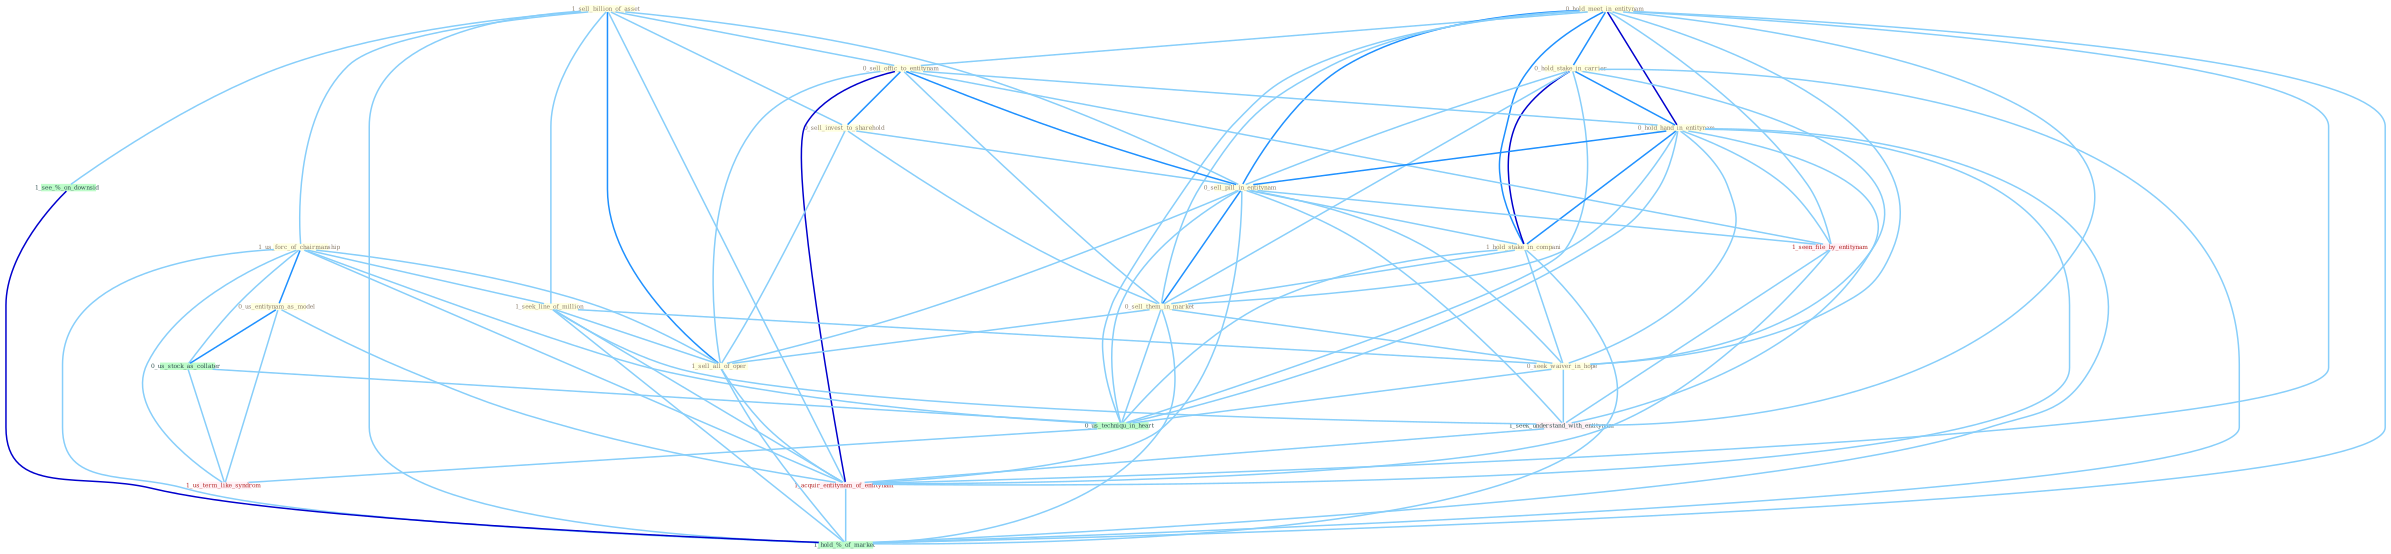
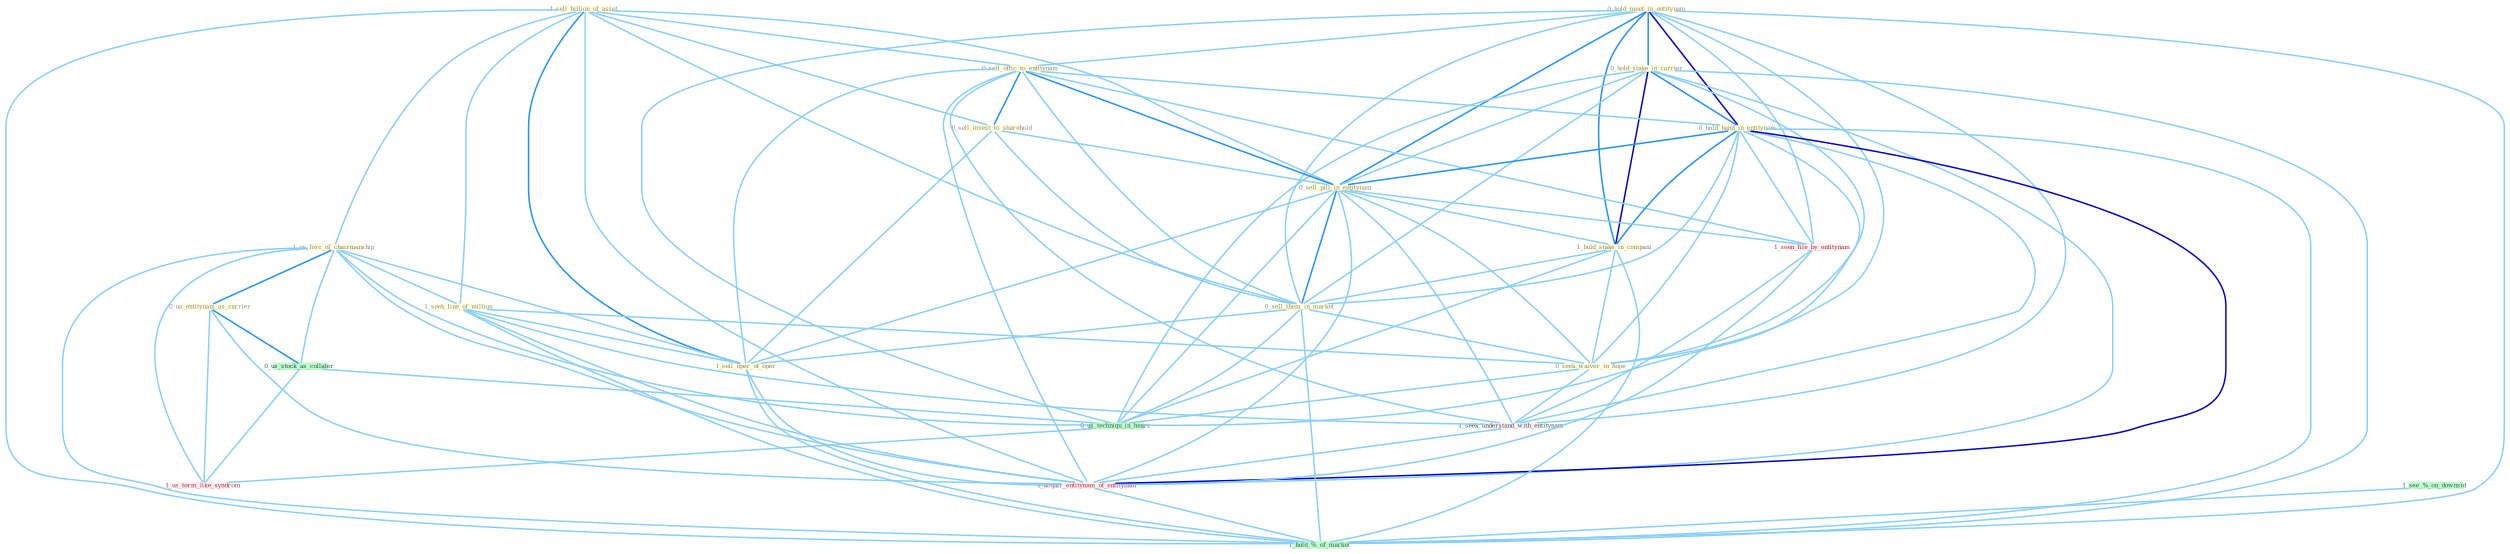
(312, 57) -> (917, 169)
(809, 251) -> (984, 265)
none -> (1133, 305)
(278, 307) -> (210, 307)
(721, 366) -> (746, 366)
(2081, 422) -> (1918, 438)
(1734, 460) -> (1979, 448)
(79, 481) -> (1719, 523)
